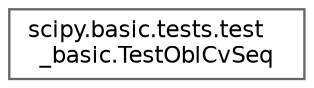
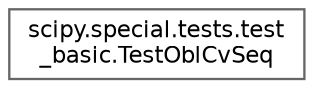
(157, 44) -> (157, 44)
